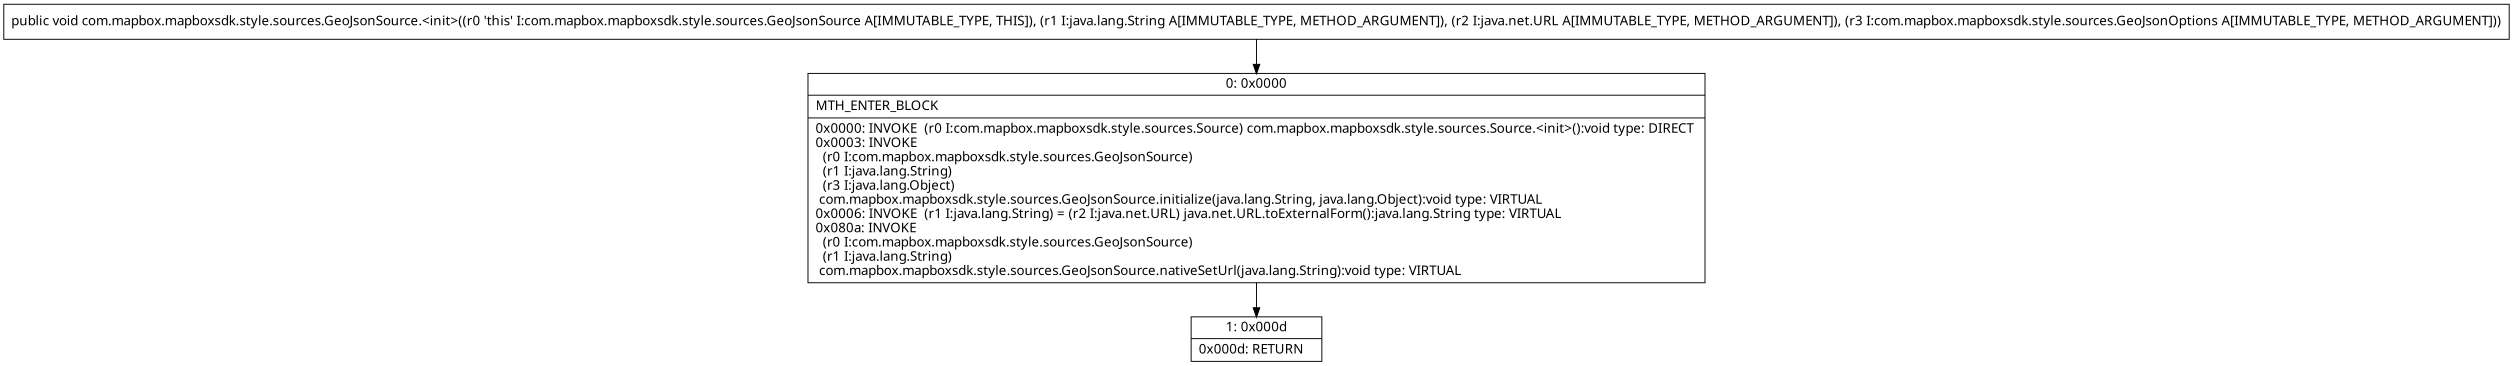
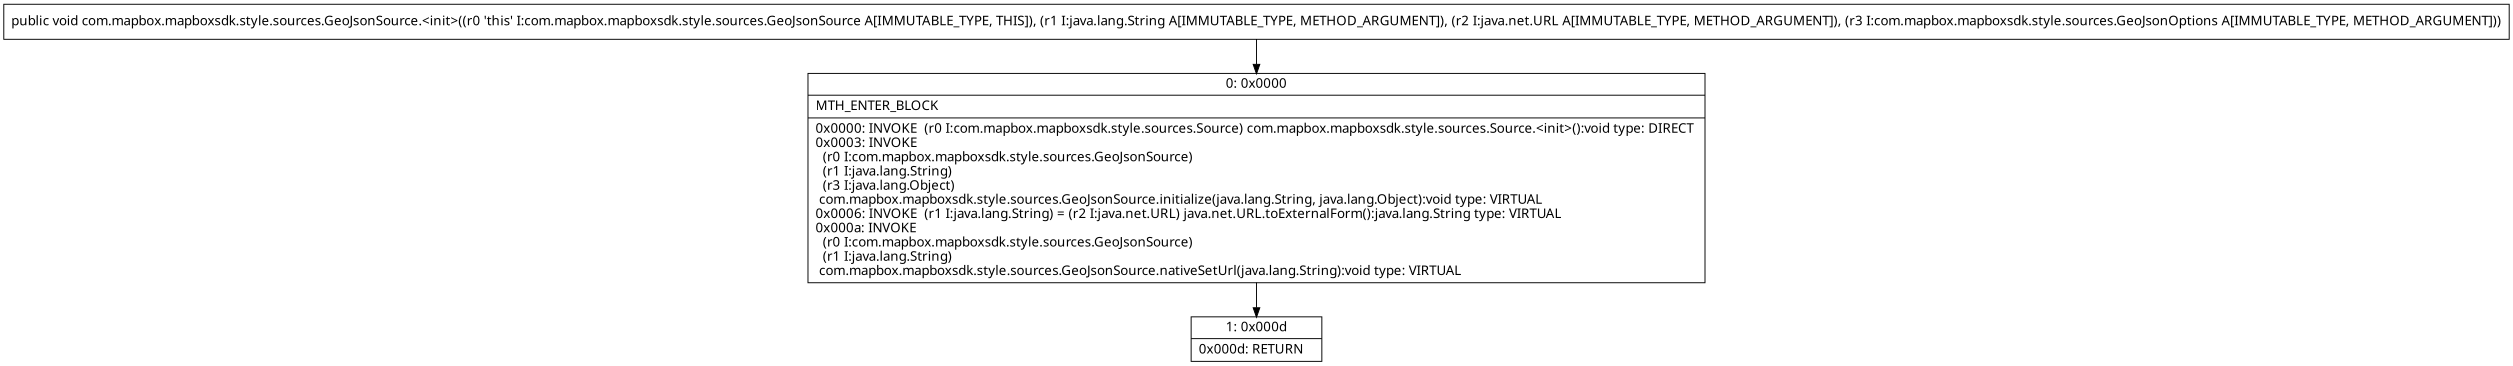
(870, 228) -> (870, 228)
